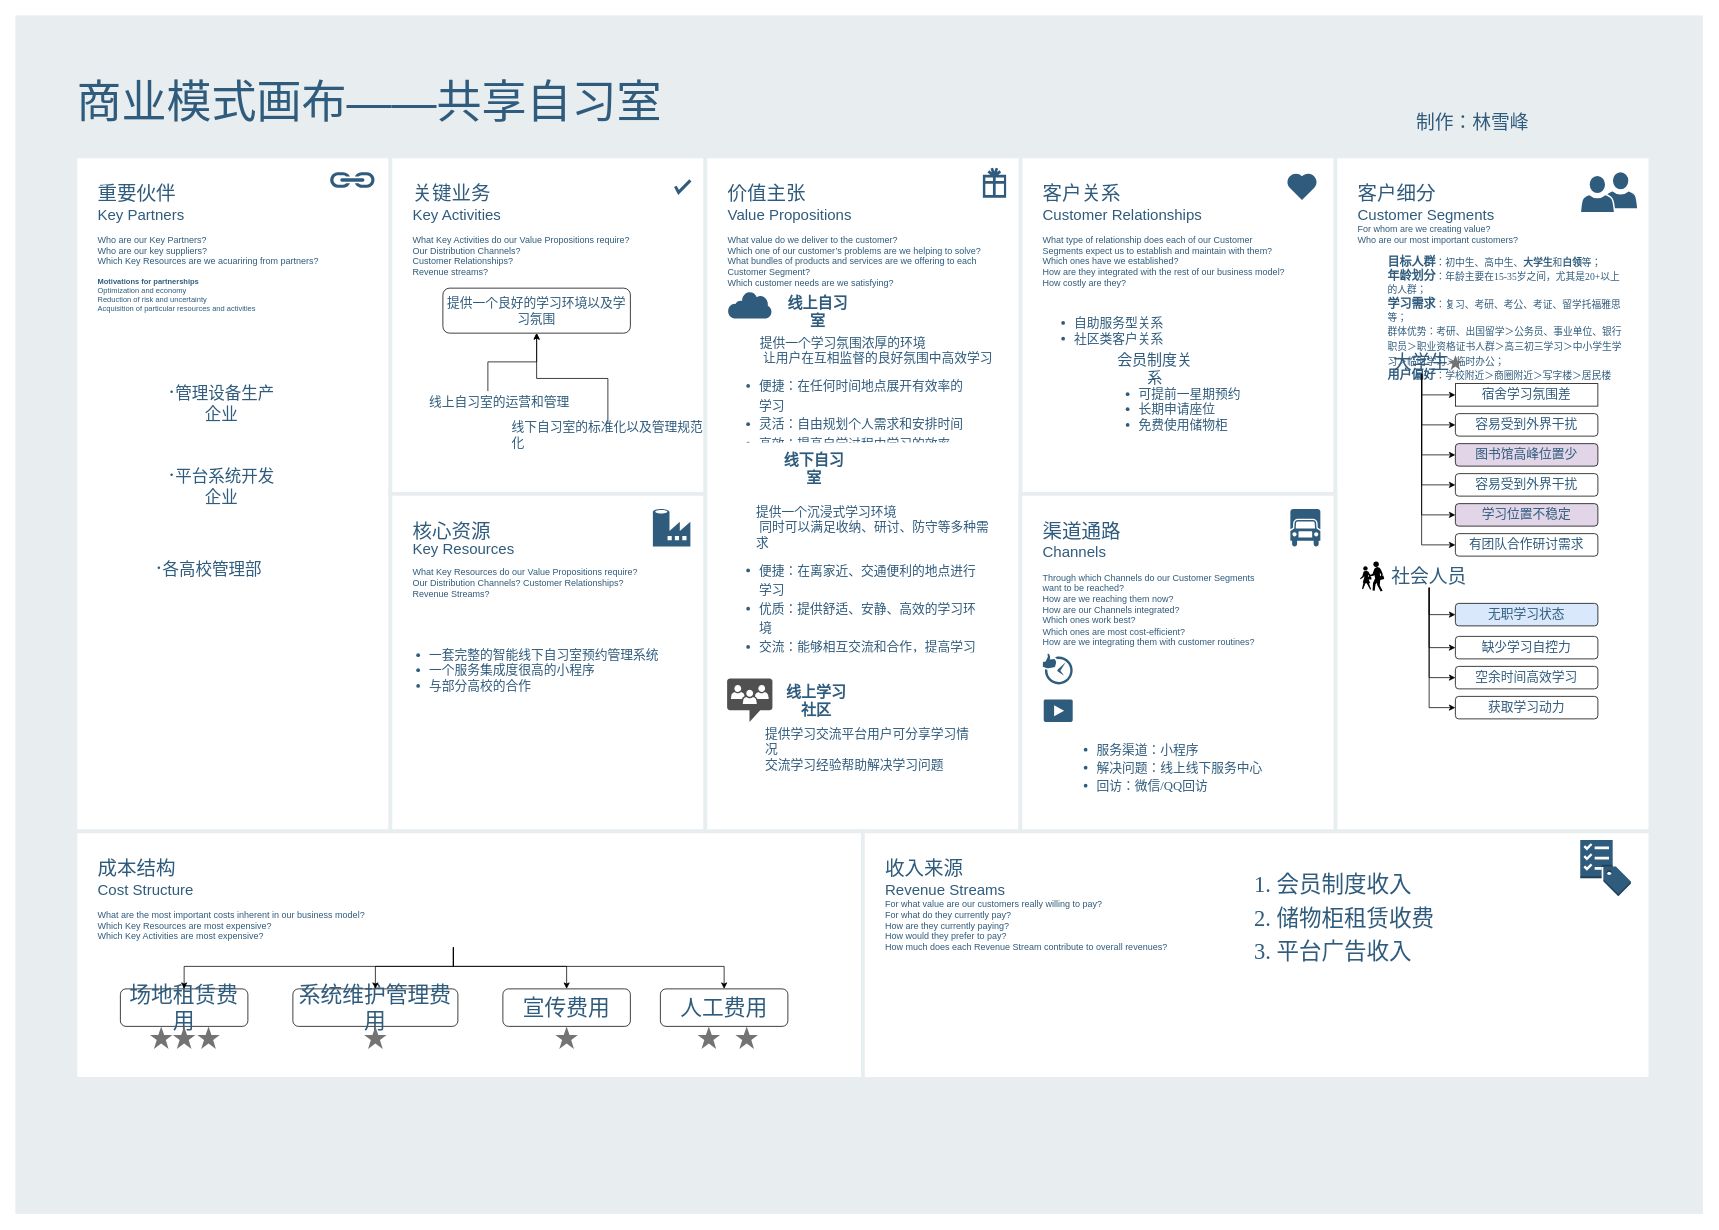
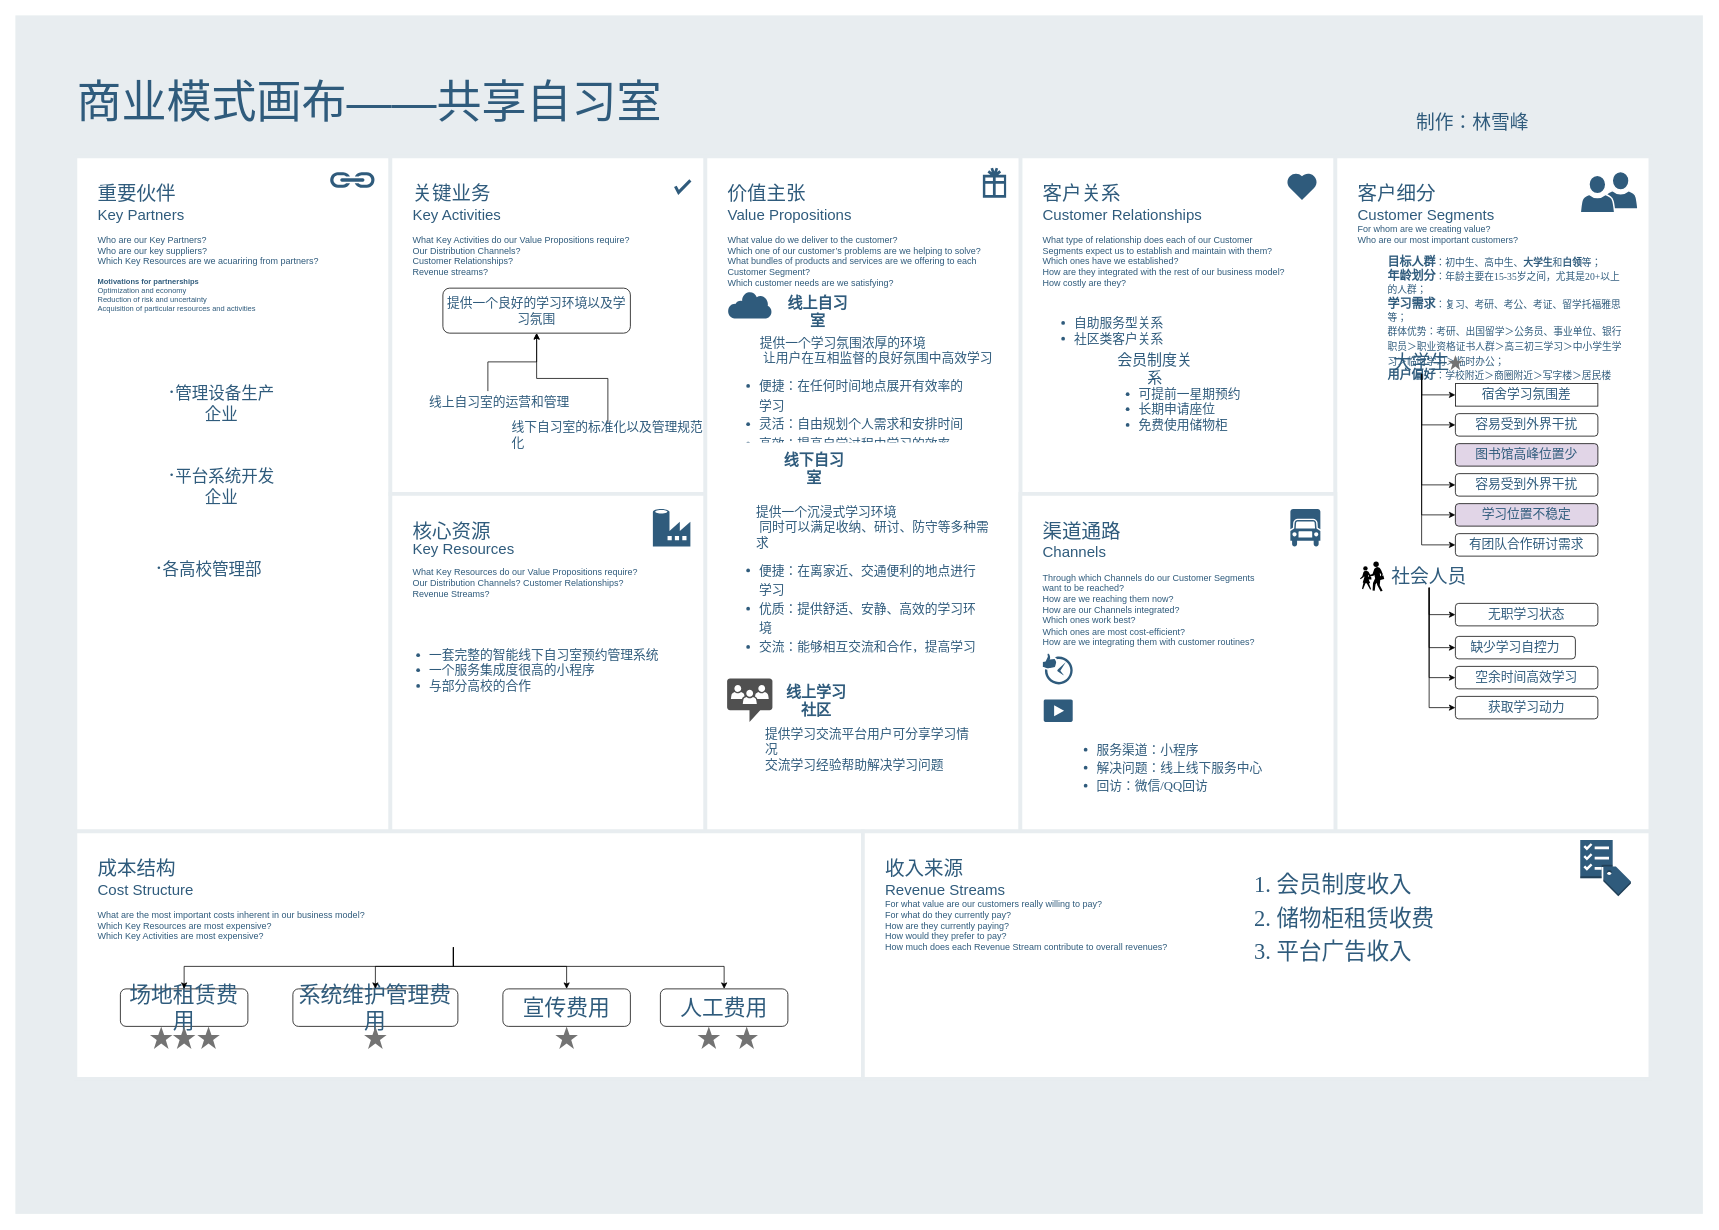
(1449, 455) -> none
(1527, 615) -> (1527, 615)
(1527, 648) -> (1515, 648)
